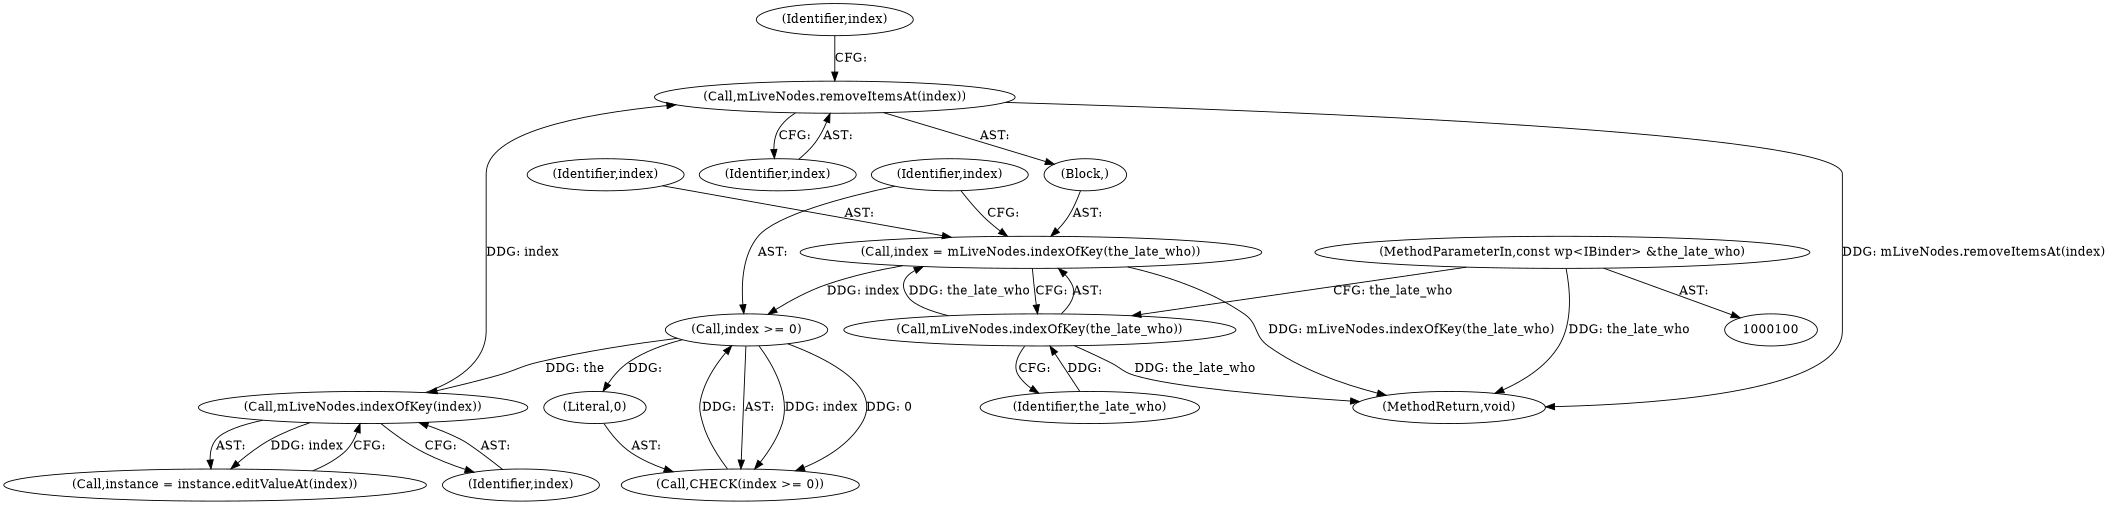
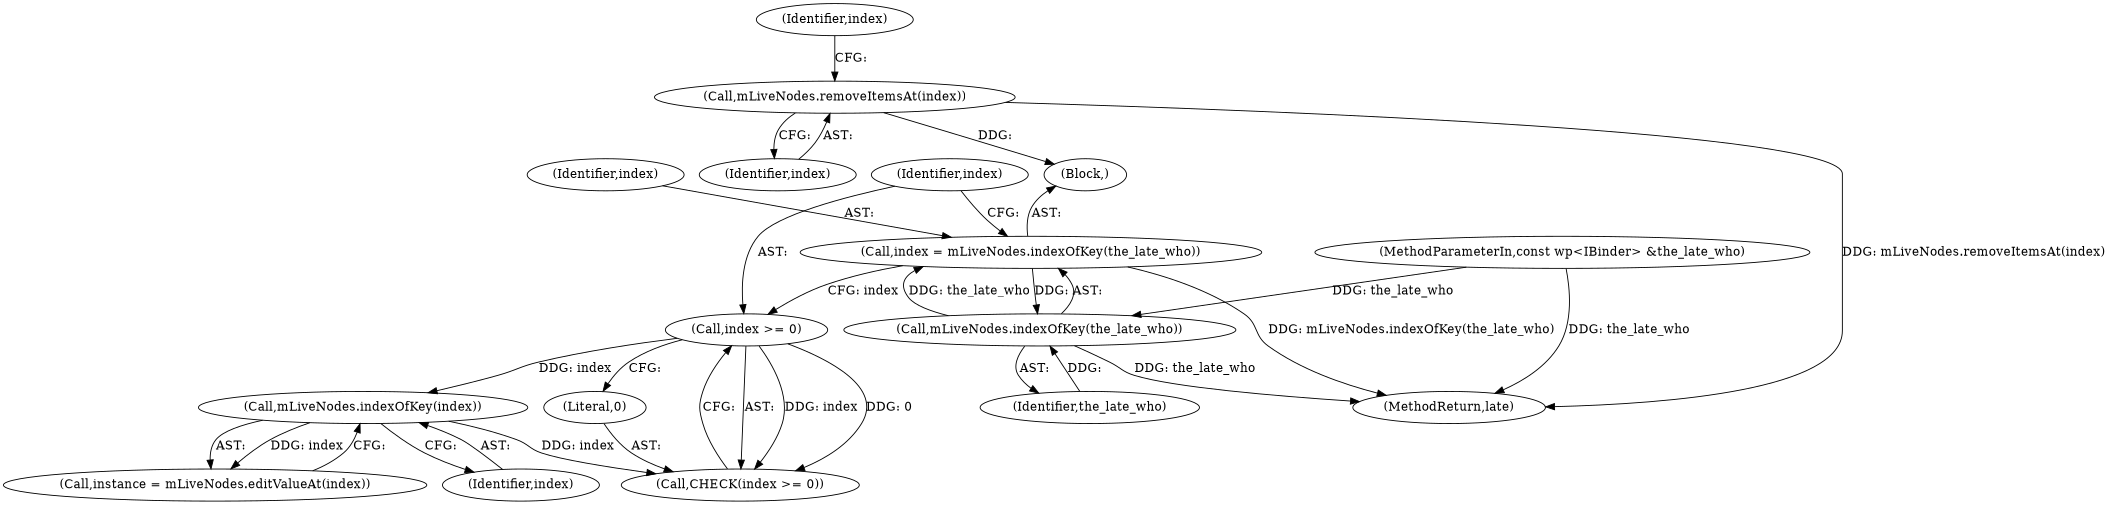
(997, 136) -> (997, 136)
(486, 197) -> (546, 454)
(1071, 212) -> (1030, 210)
(863, 291) -> (863, 291)
(1054, 291) -> (1054, 291)
(1393, 291) -> (1393, 291)
(1771, 330) -> none
(575, 369) -> (575, 369)
(647, 369) -> (647, 369)
(1037, 369) -> (1037, 369)
(721, 407) -> (721, 407)
(1449, 407) -> (1449, 407)
(215, 485) -> (215, 485)
